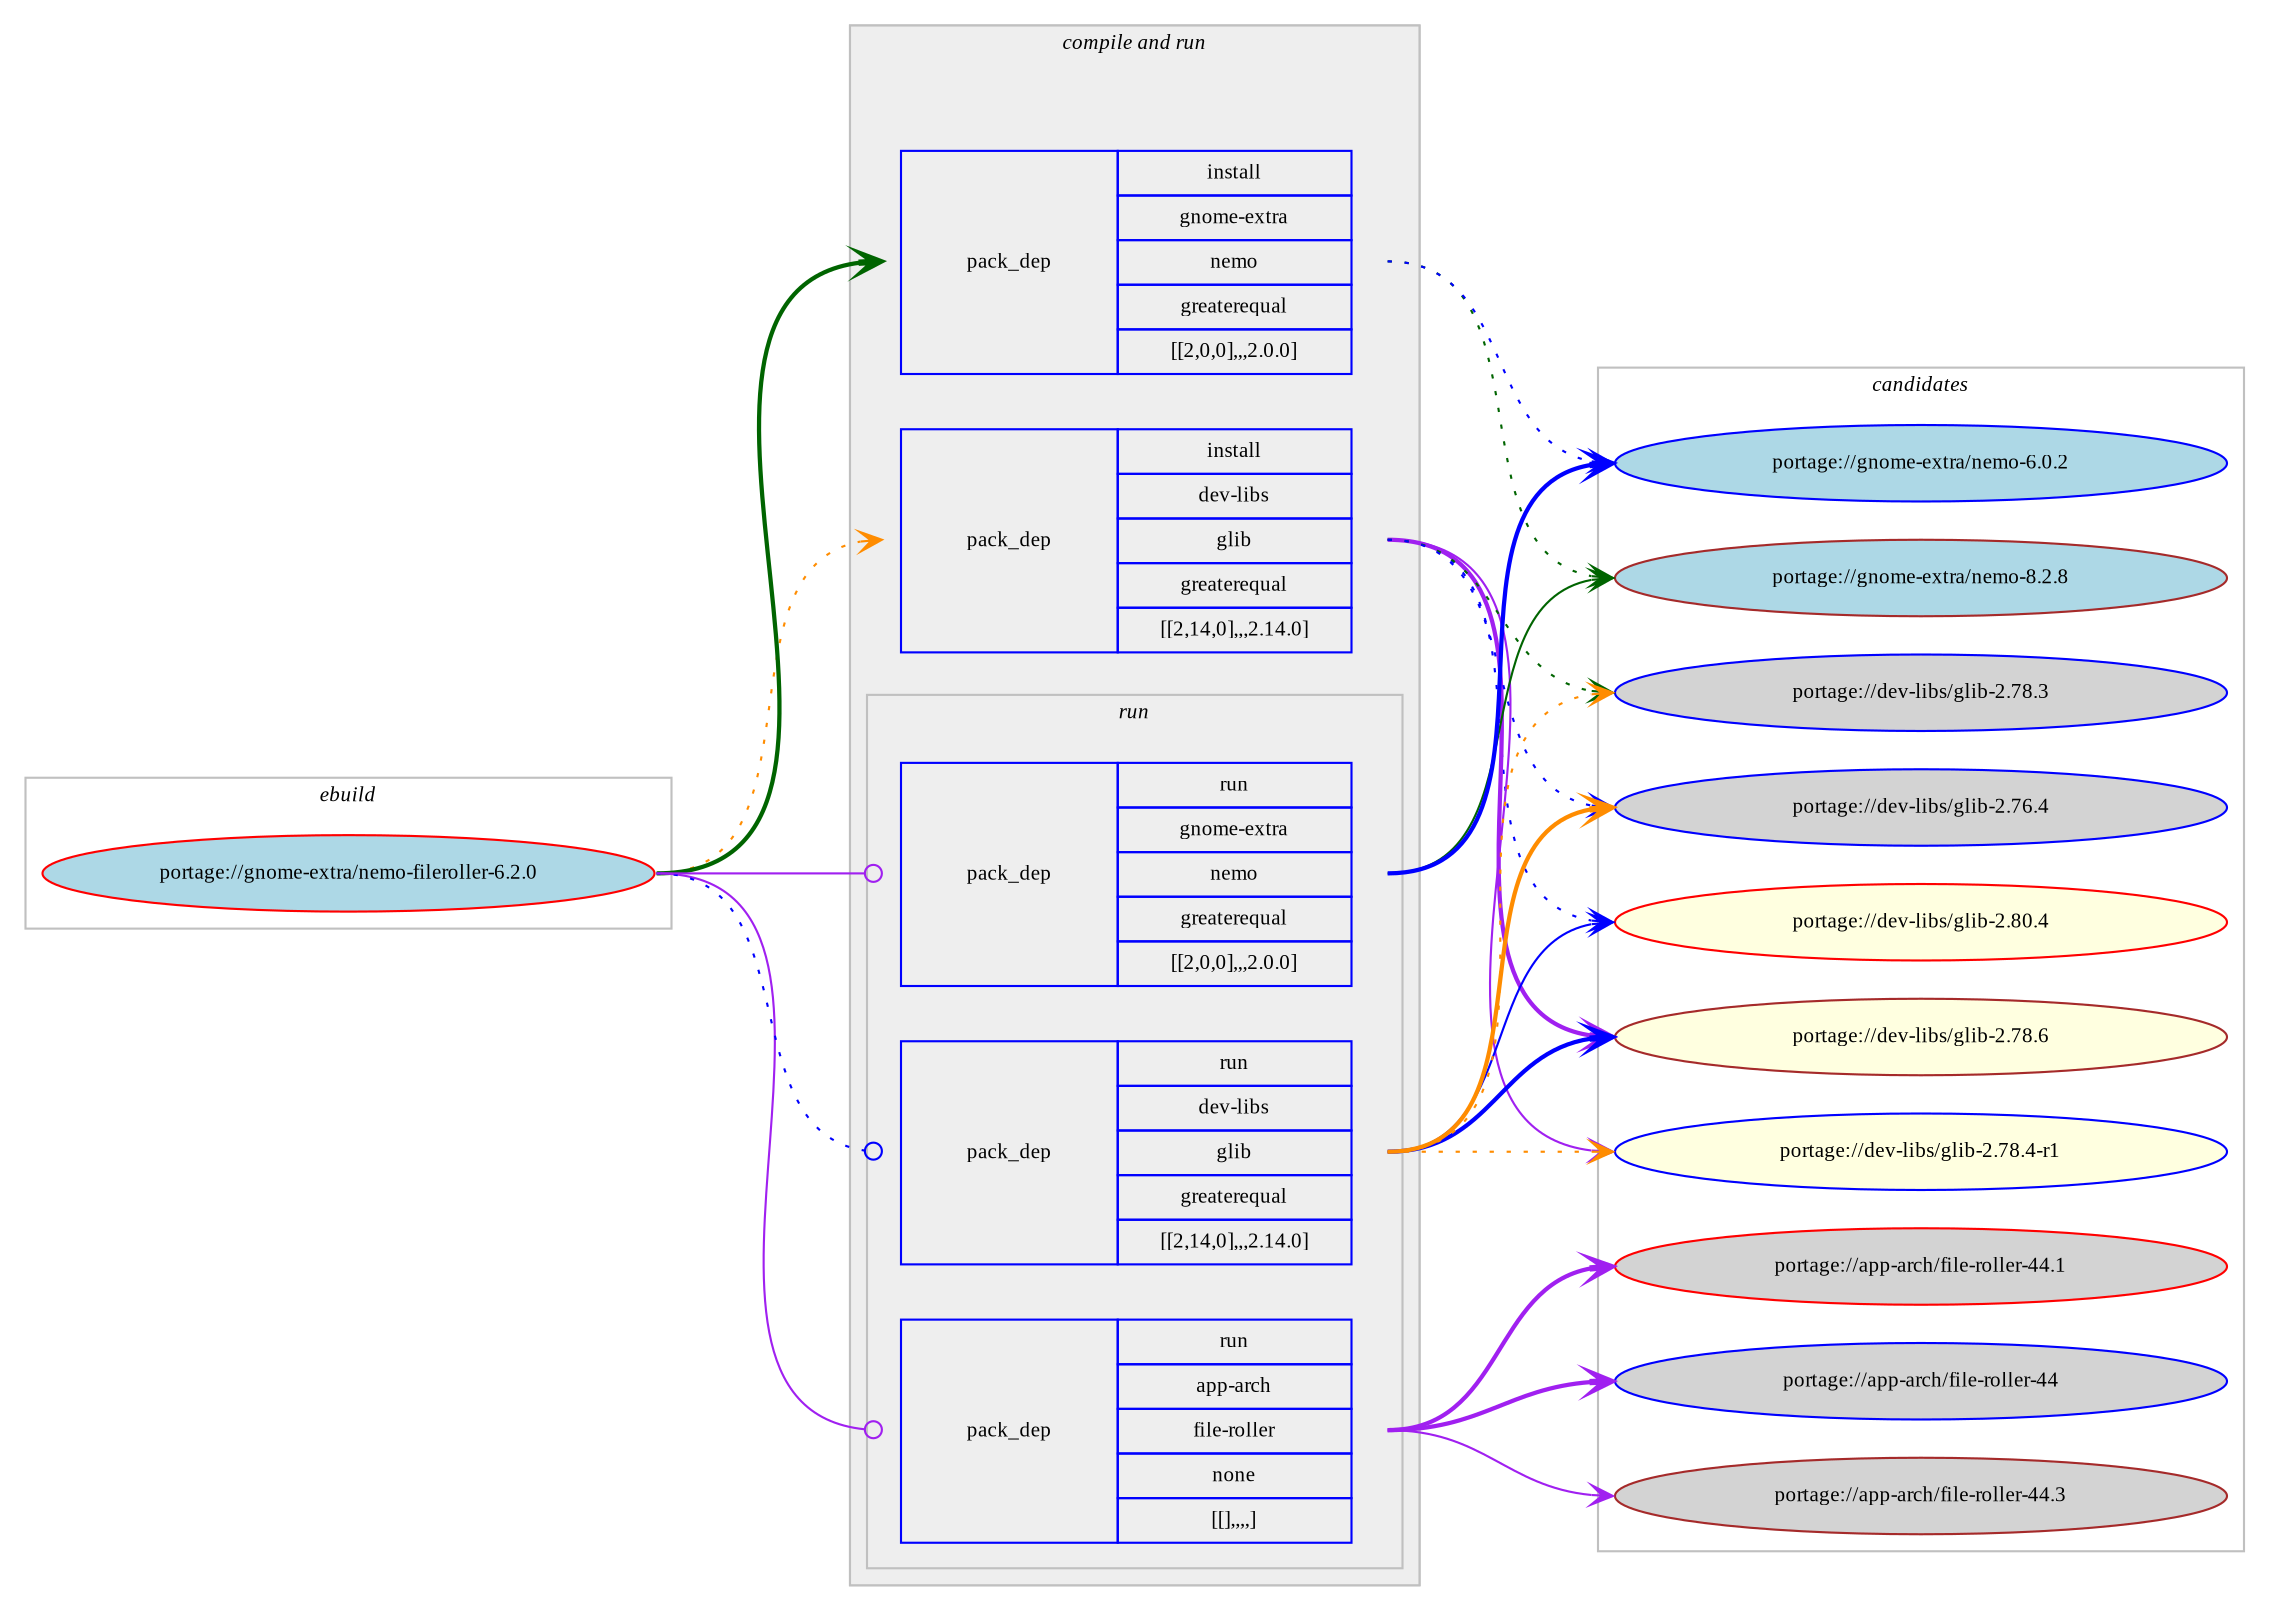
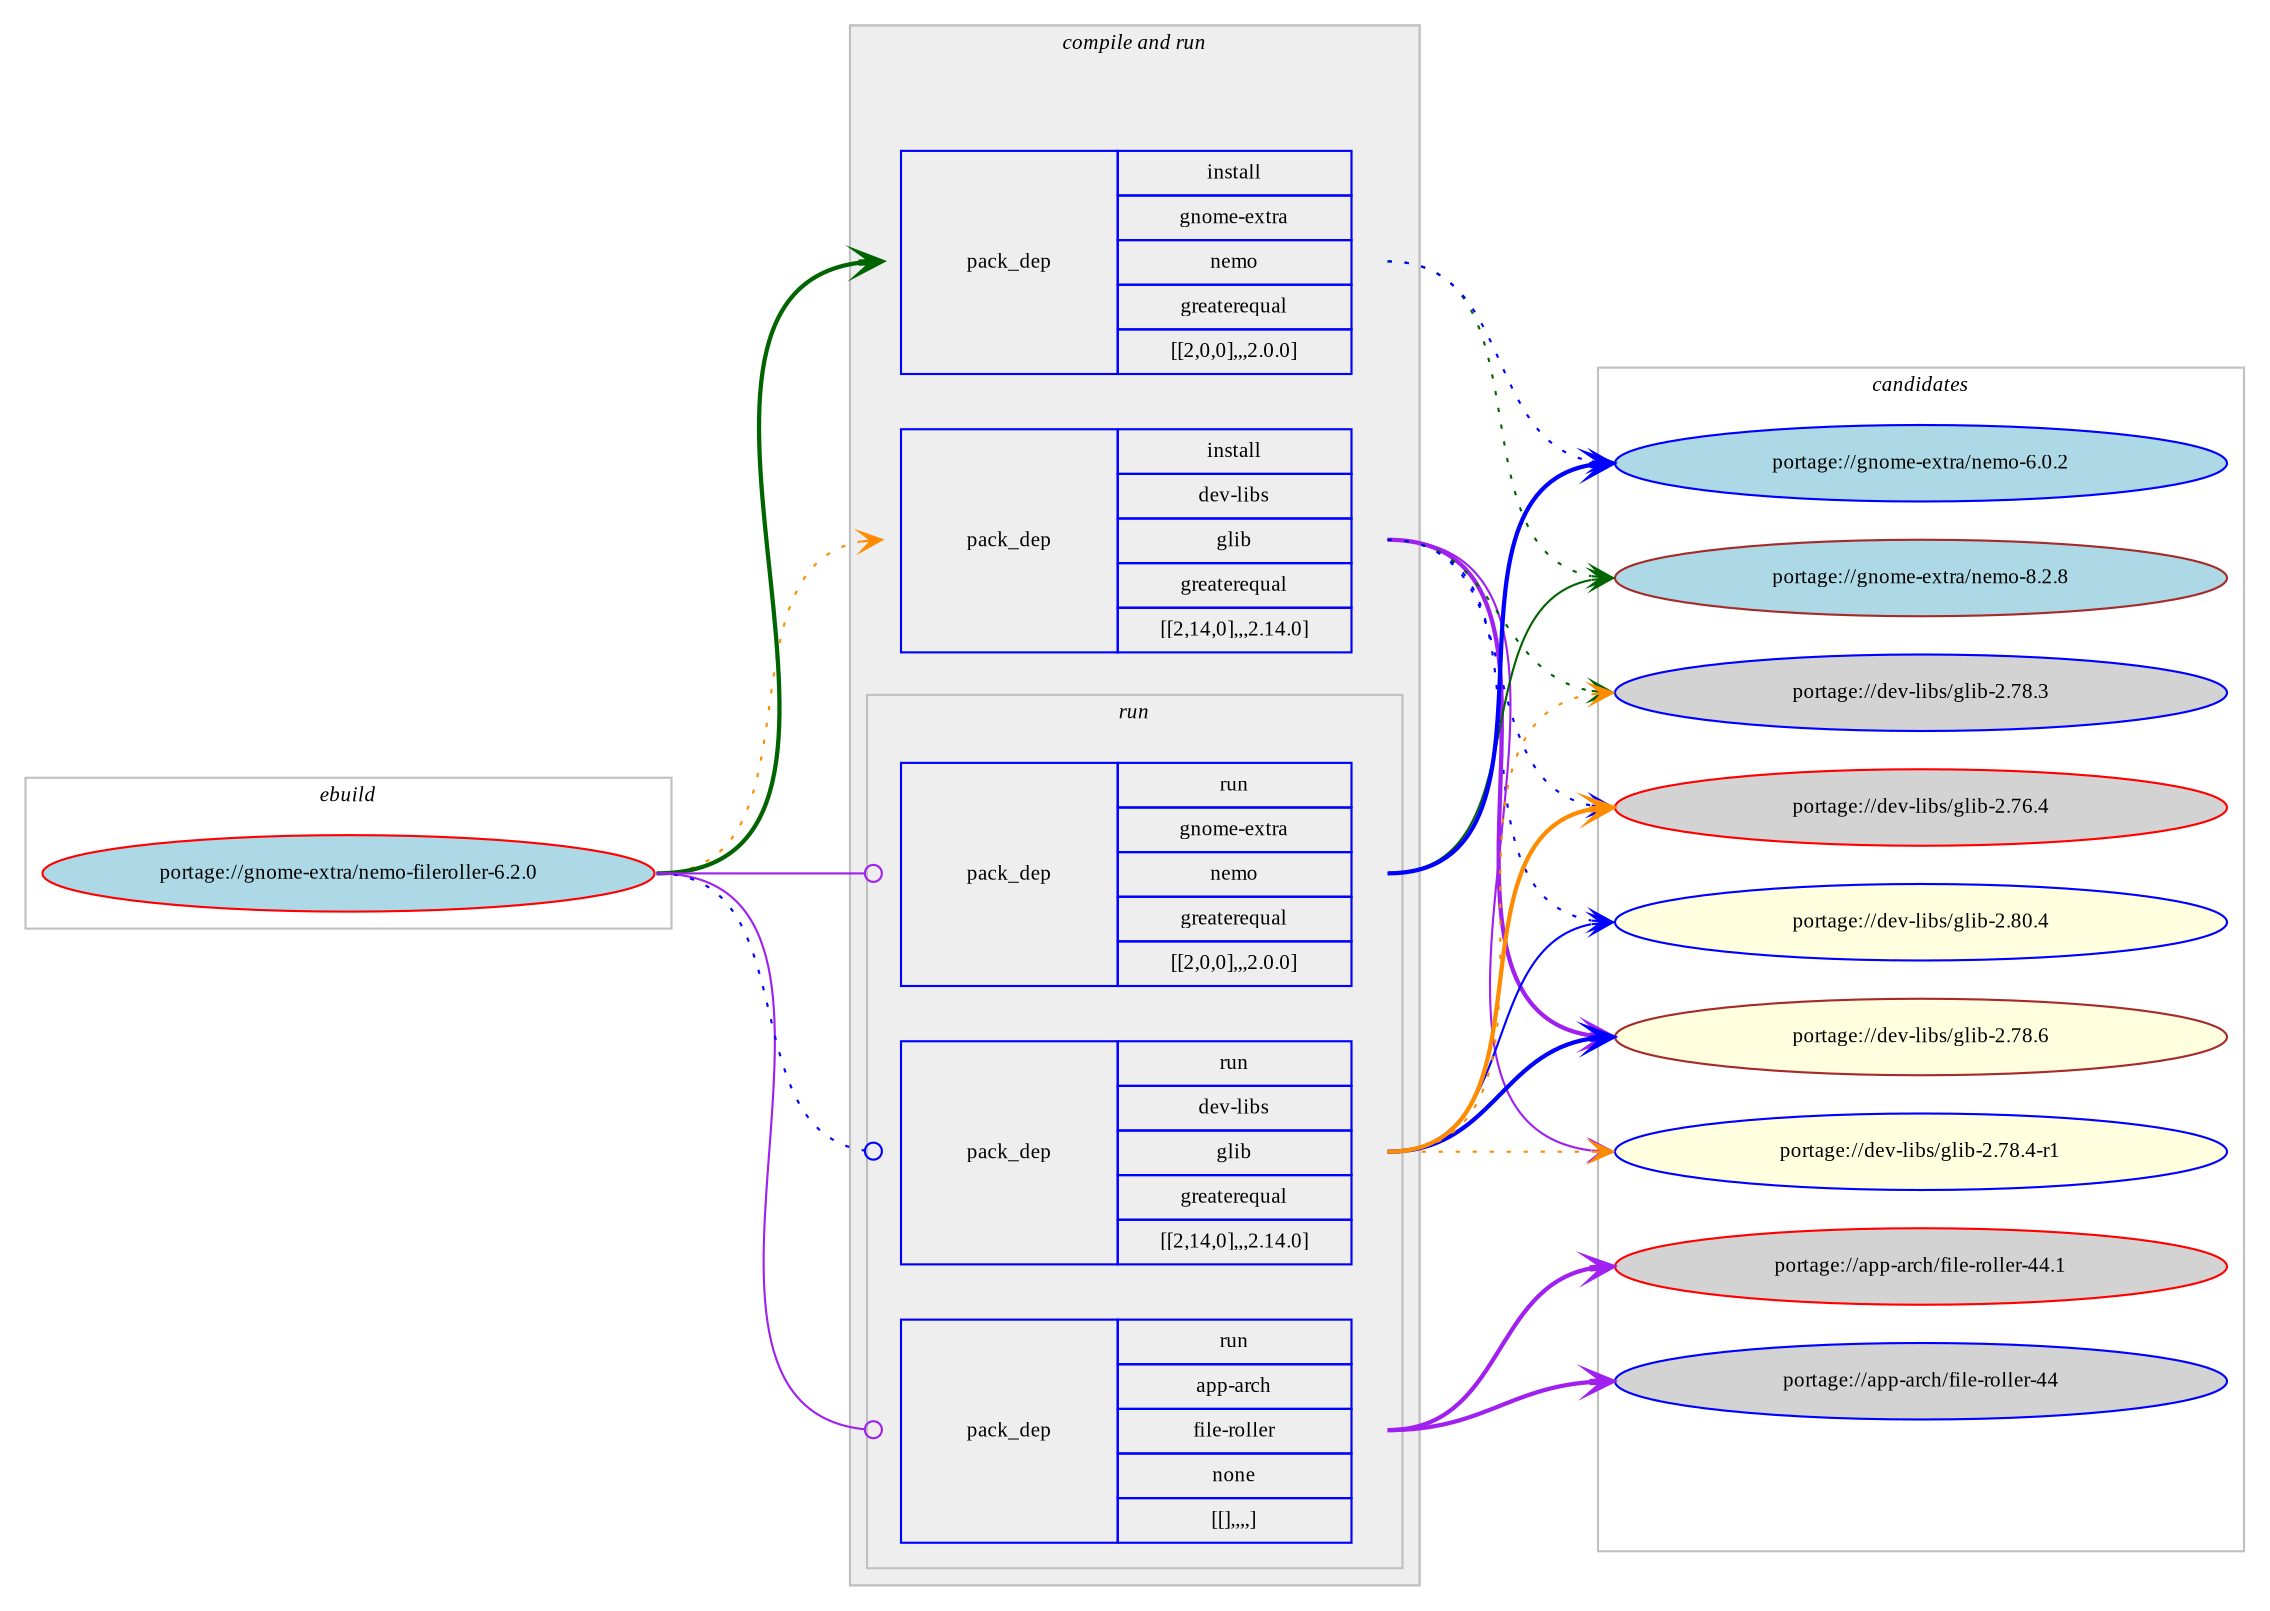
(1921, 808) -> (1921, 808)
(1921, 922) -> (1921, 922)
(1921, 1496) -> none
